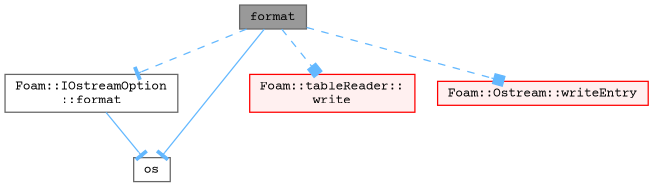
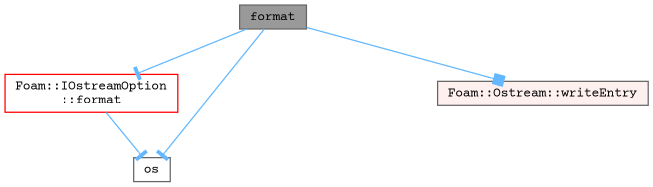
(194, 50) -> (194, 50)
(399, 53) -> (399, 53)
(91, 93) -> (91, 93)
(332, 93) -> none
(543, 93) -> (543, 93)
